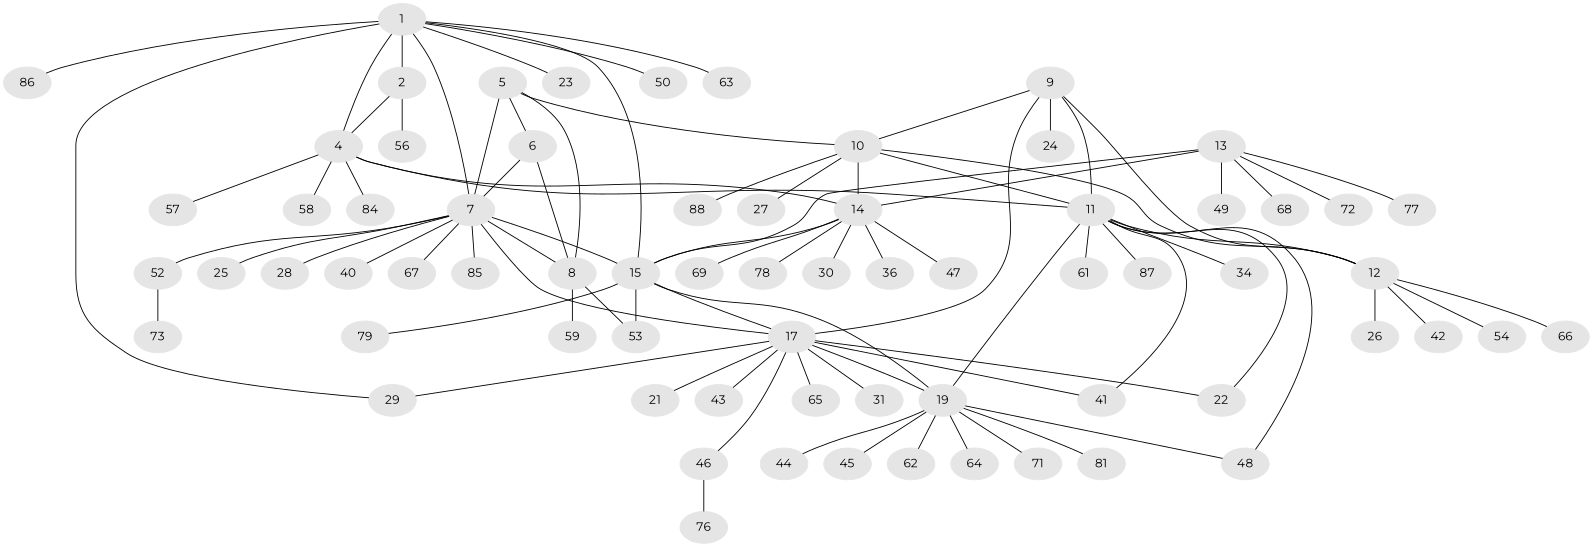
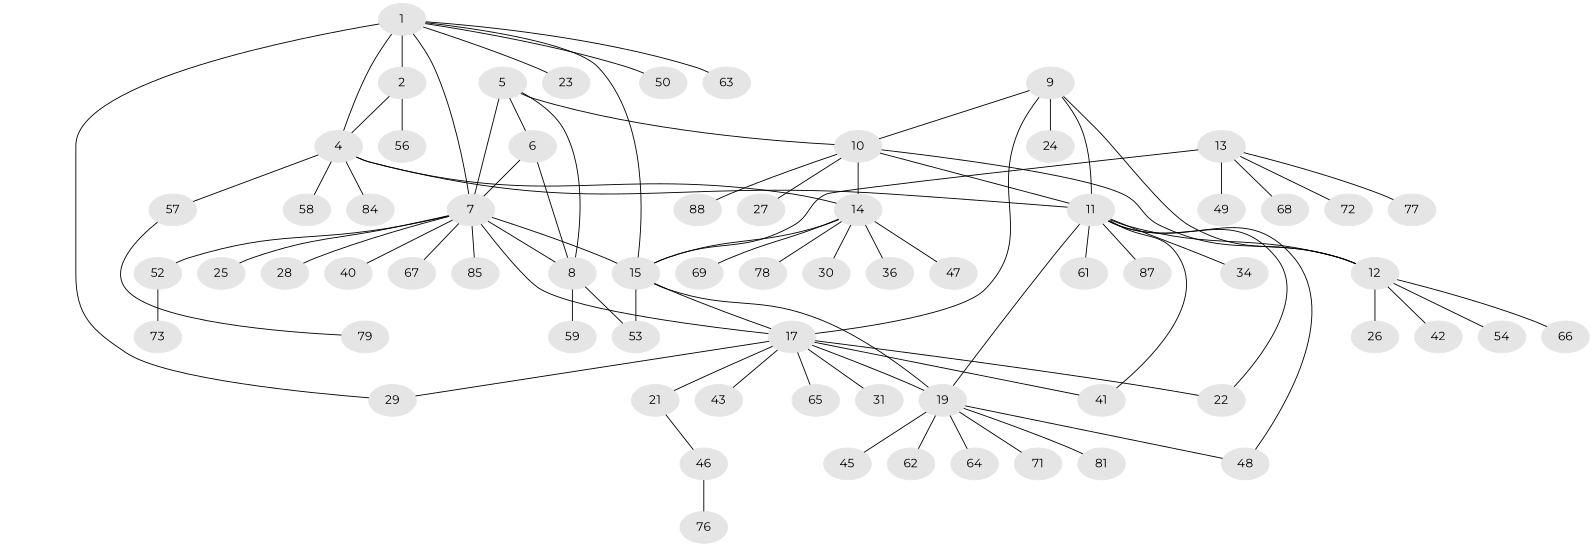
(27, 83) -> none
(1040, 178) -> none
(505, 315) -> (190, 317)
(758, 406) -> (680, 432)
(784, 464) -> none
